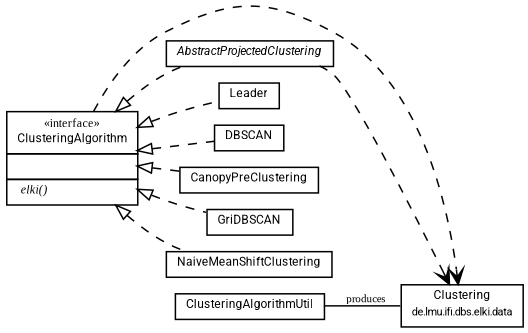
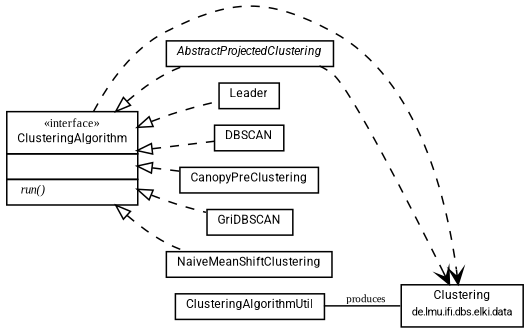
(33, 190) -> (32, 190)
